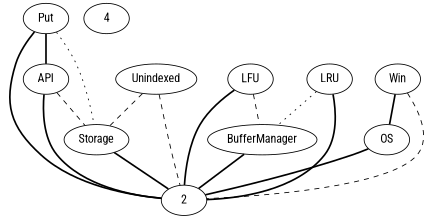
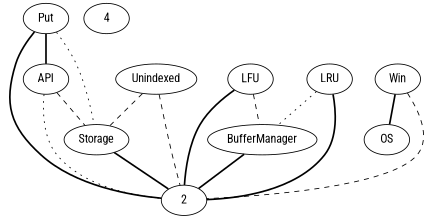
(73, 170) -> (73, 170)
(288, 174) -> none
